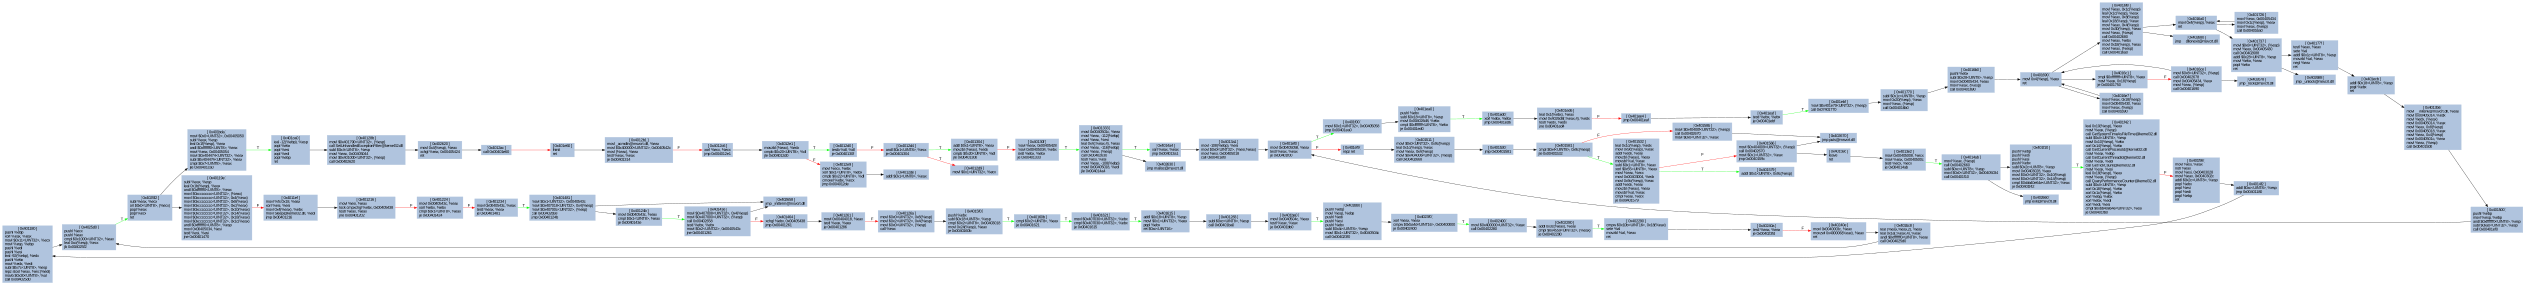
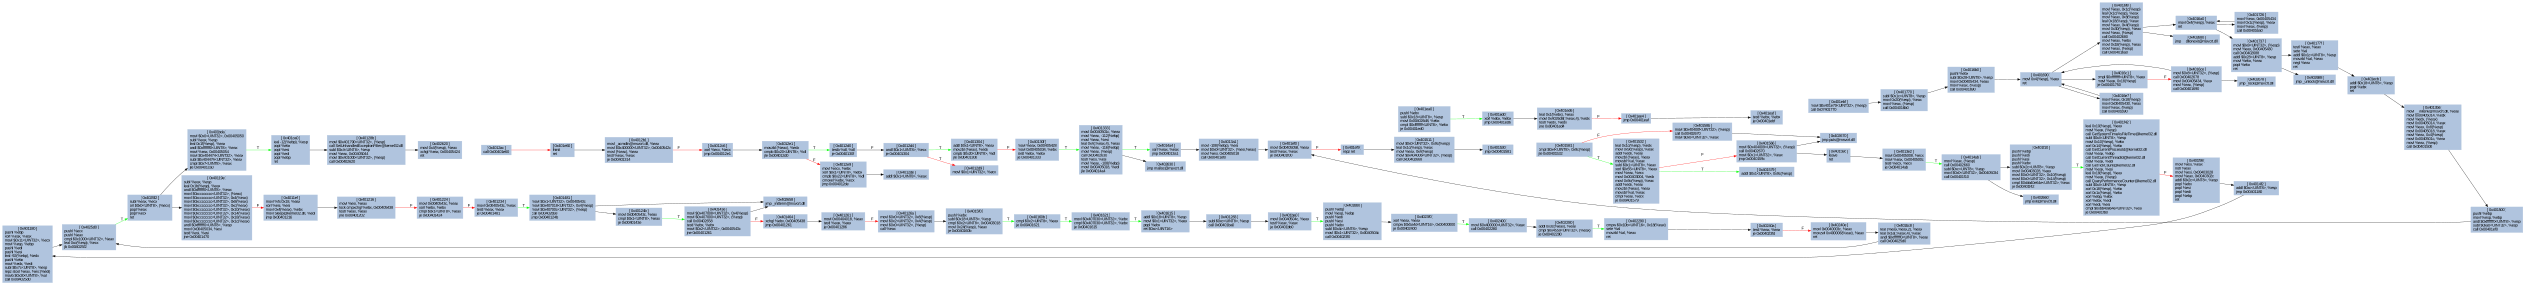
(1794, 113) -> none
(1352, 126) -> none
(470, 150) -> none
(869, 150) -> (869, 150)
(1524, 150) -> none
